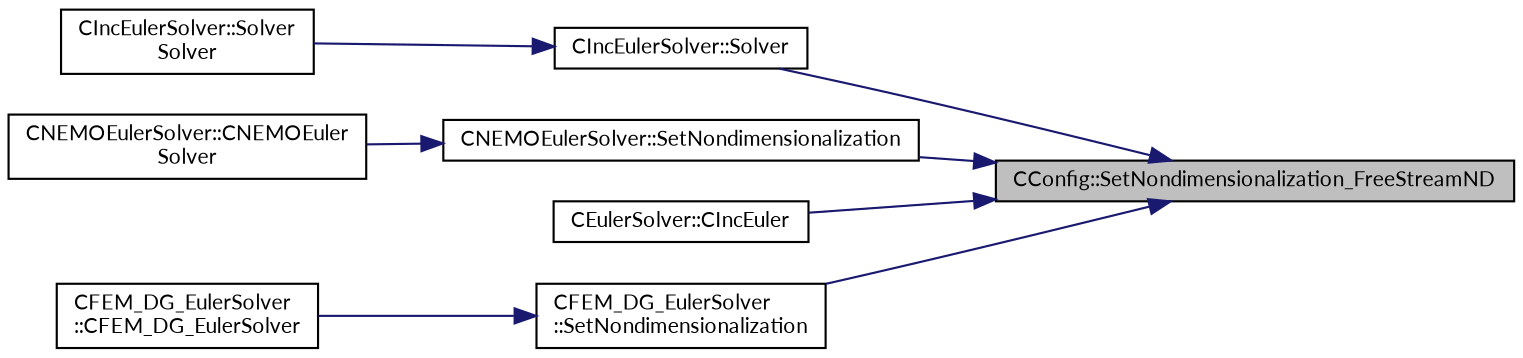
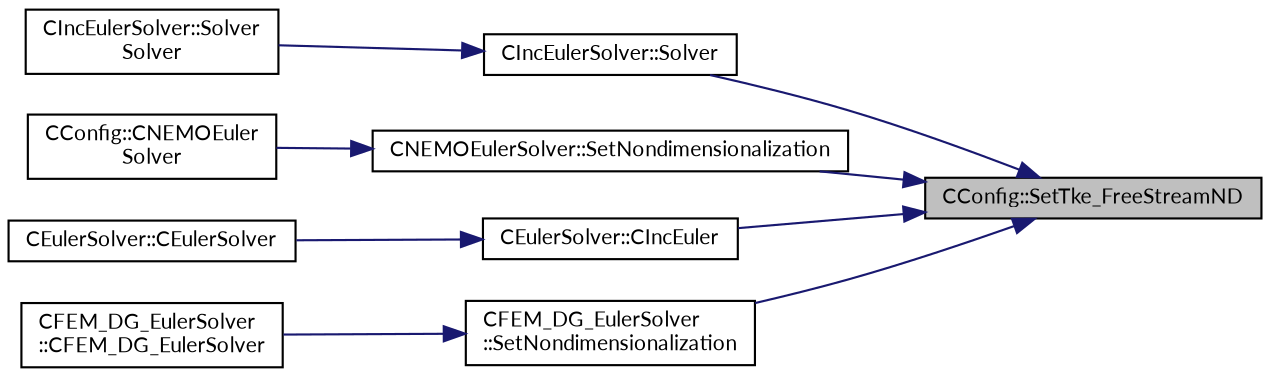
(187, 147) -> (152, 147)
(1255, 181) -> (1093, 198)
none -> (152, 241)
